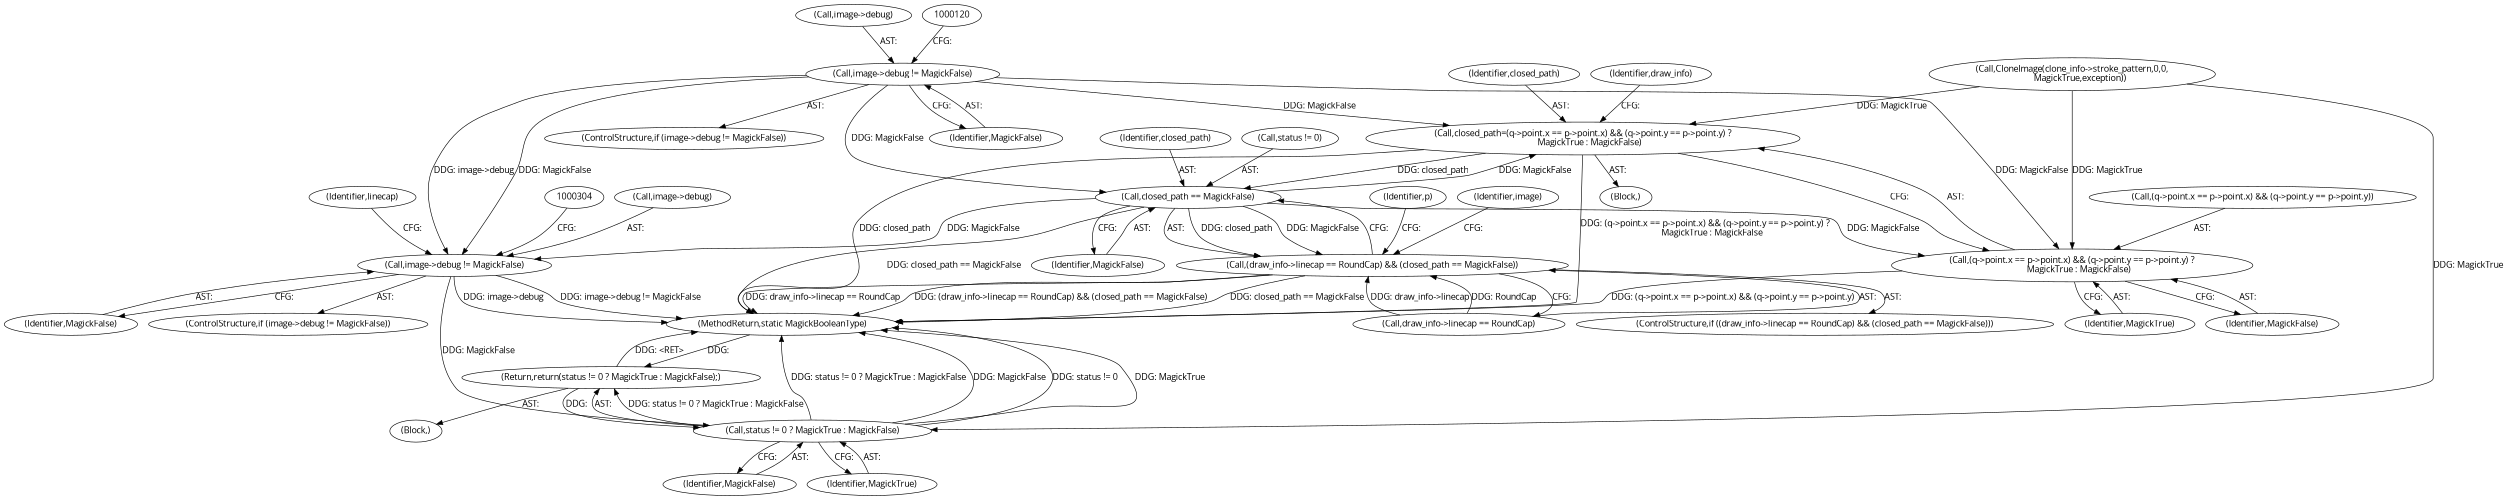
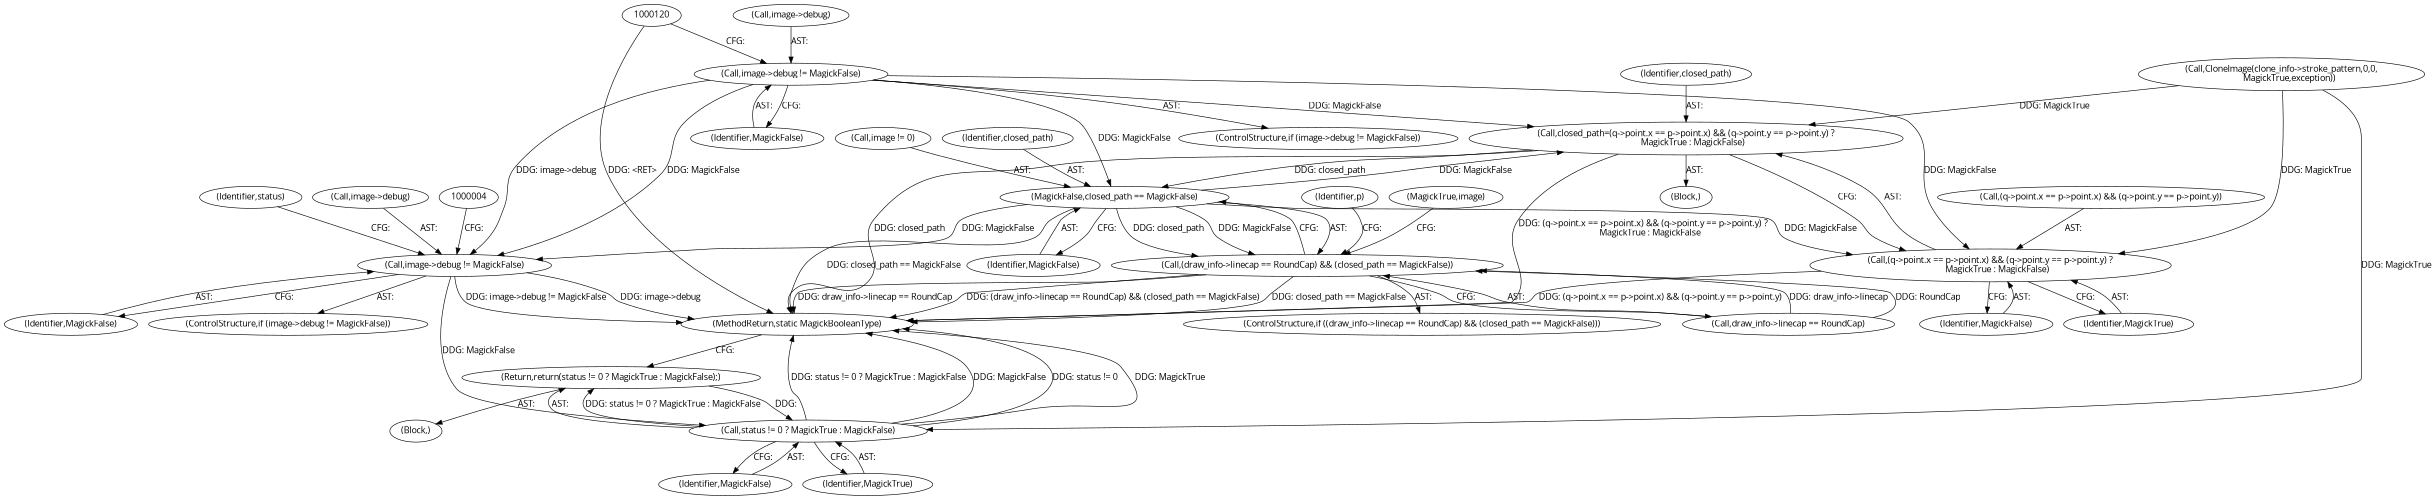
(1651, 74) -> none
(1290, 138) -> (883, 138)
(363, 197) -> (251, 197)
(574, 197) -> (469, 197)
(1188, 197) -> (1115, 197)
(1508, 197) -> (1446, 197)
(649, 341) -> (621, 198)
(720, 351) -> (726, 351)
